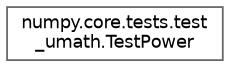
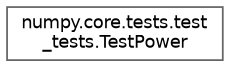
(115, 34) -> (115, 34)
